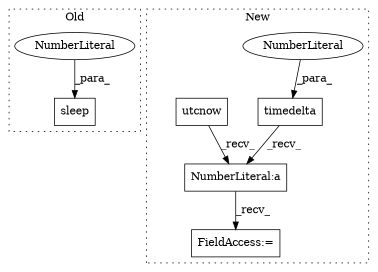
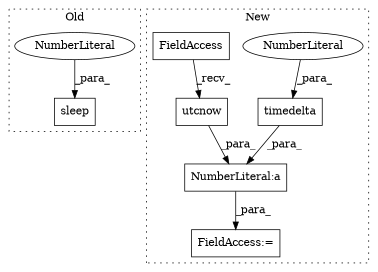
none -> (191, 46)
(238, 145) -> (238, 145)
(284, 145) -> (284, 145)
(253, 210) -> (253, 210)
